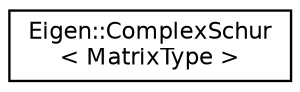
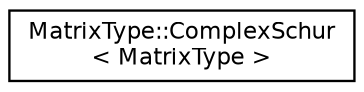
(150, 46) -> (182, 46)
